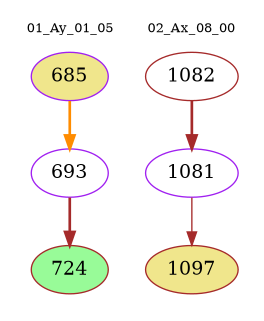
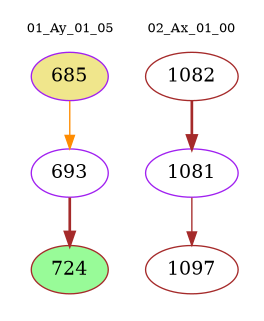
(192, 29) -> (192, 29)
(70, 118) -> (70, 118)
(192, 270) -> (192, 270)
